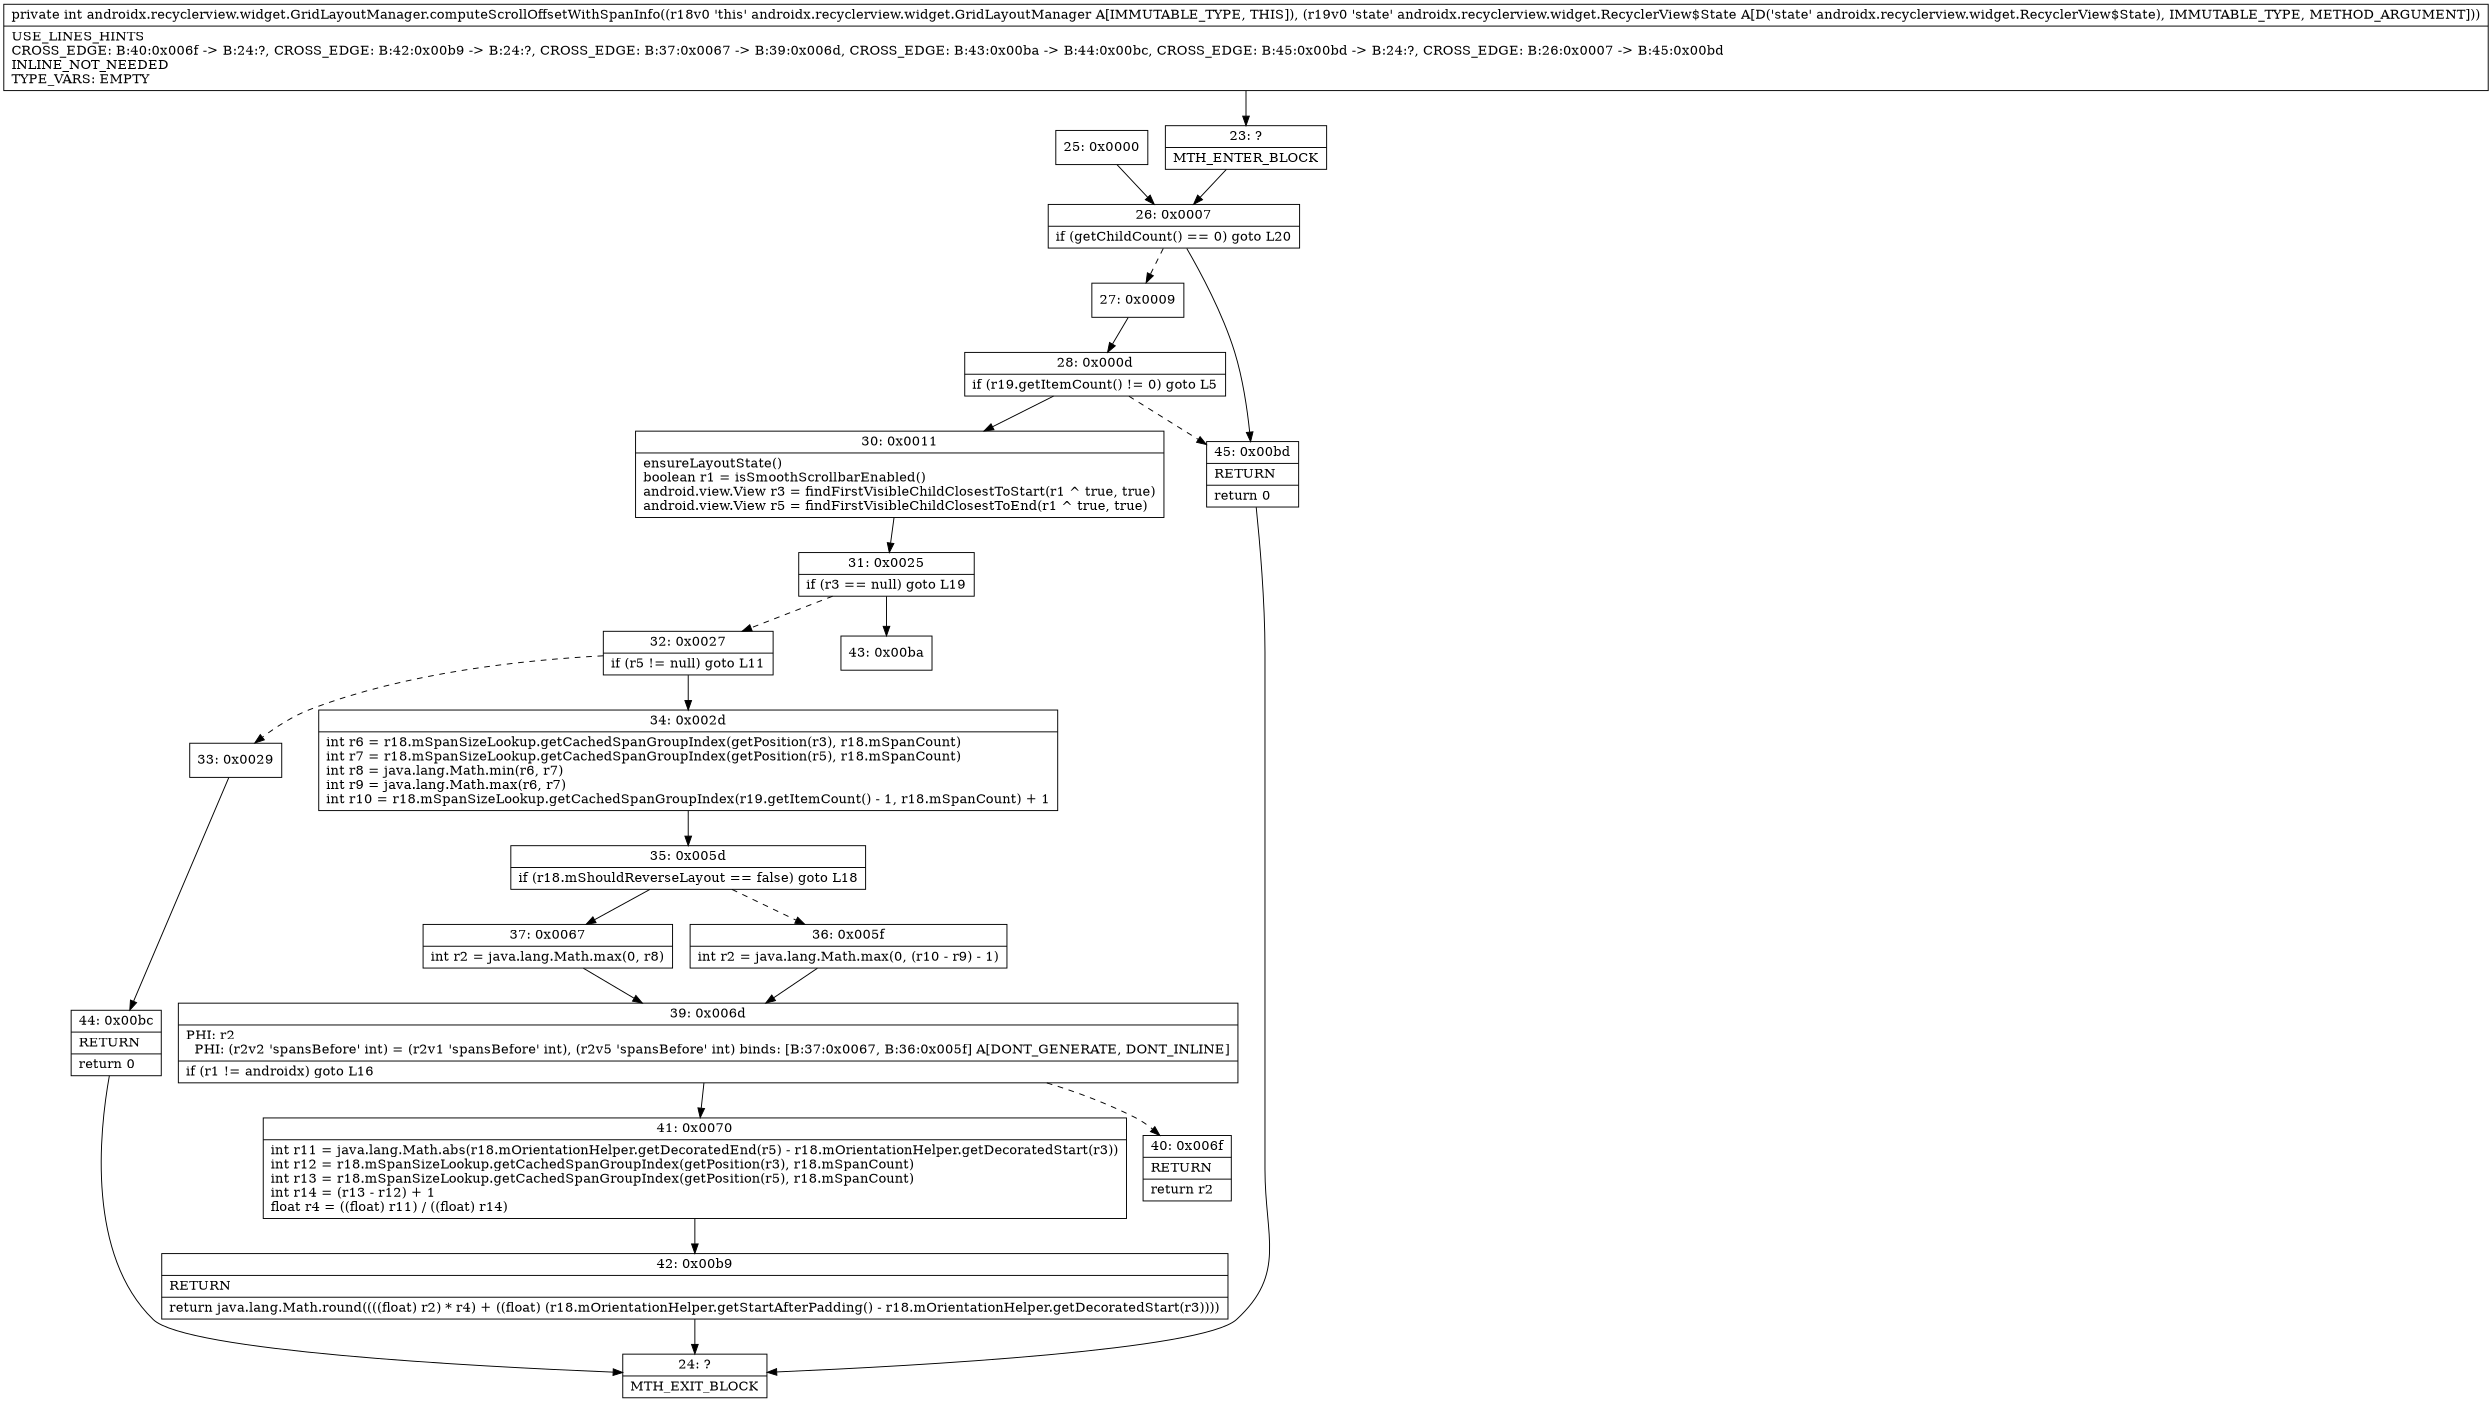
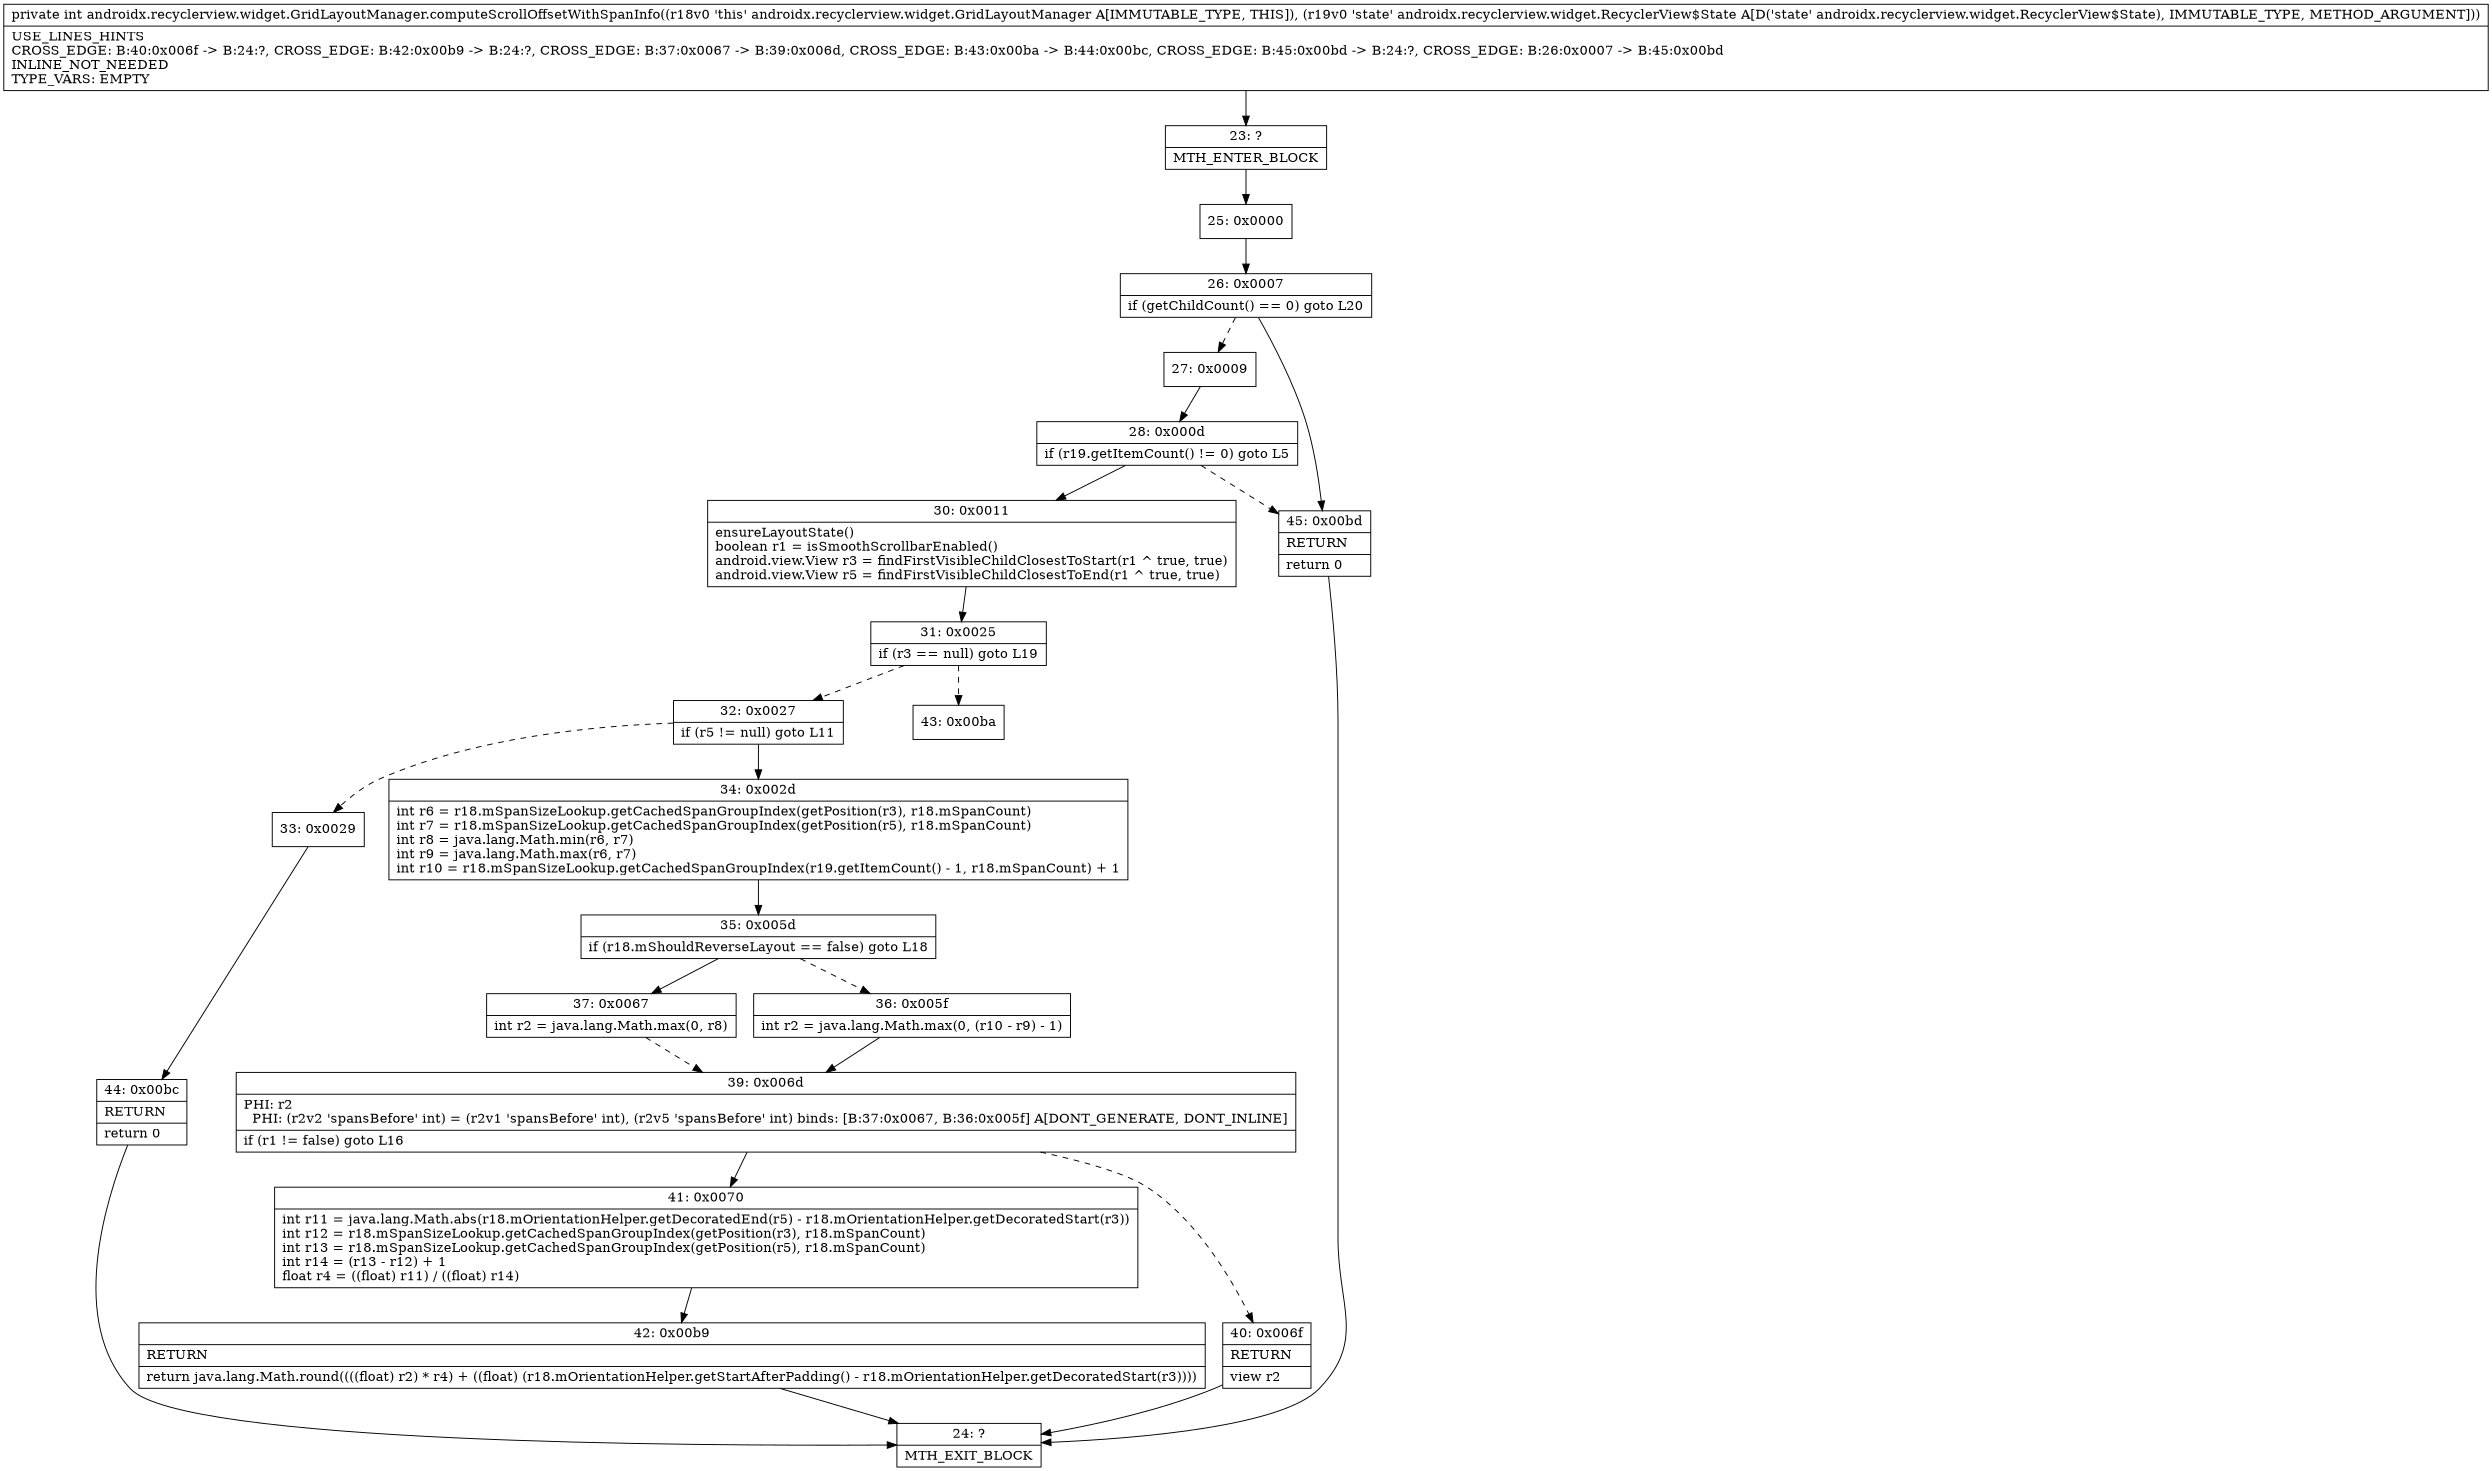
(1213, 183) -> (1246, 182)
(886, 611) -> (959, 681)
(609, 983) -> (670, 1052)
(280, 1071) -> (324, 1141)
(1182, 1190) -> (1256, 1377)
none -> (1138, 1413)
